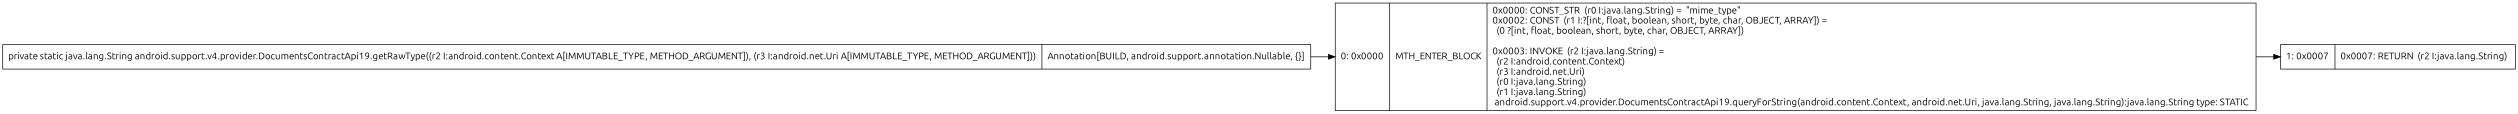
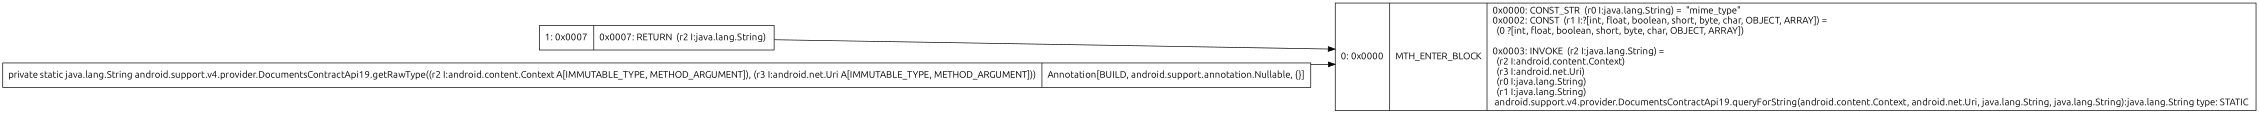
(2265, 57) -> (1051, 44)
